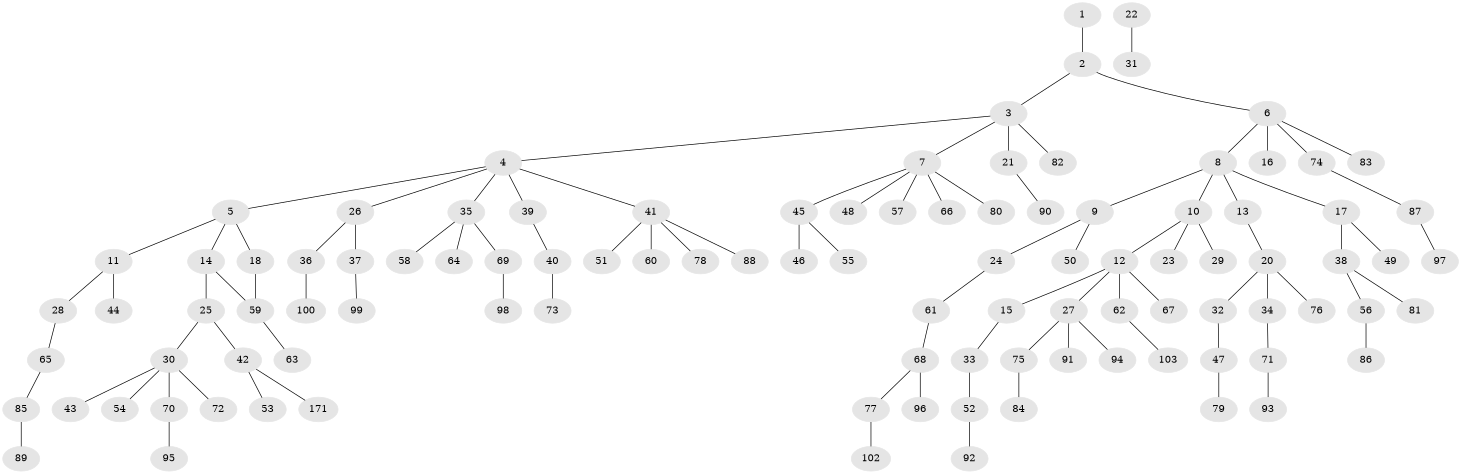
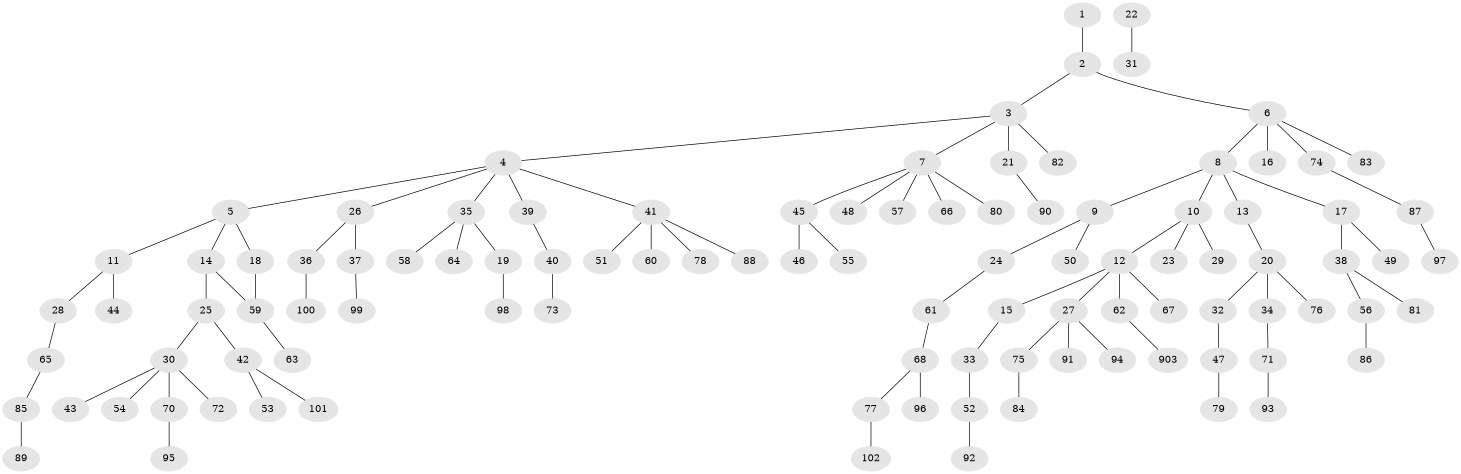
(503, 262) -> (503, 262)
(1168, 360) -> (1168, 360)
(318, 409) -> (318, 409)
